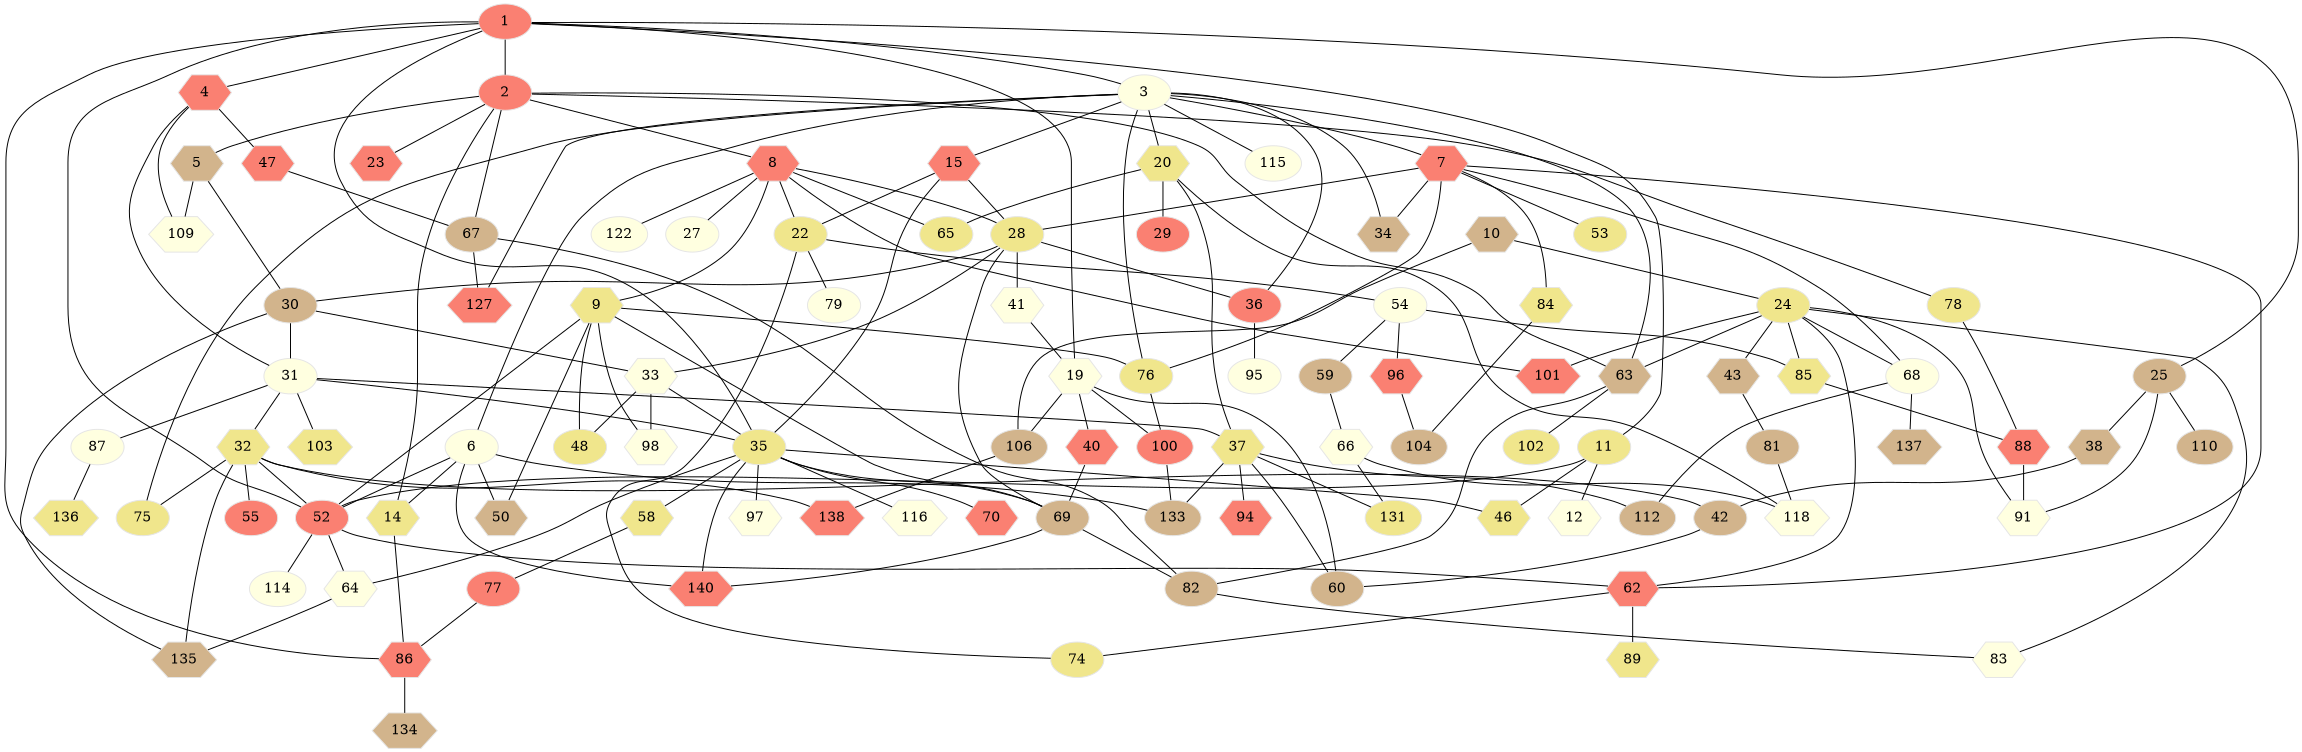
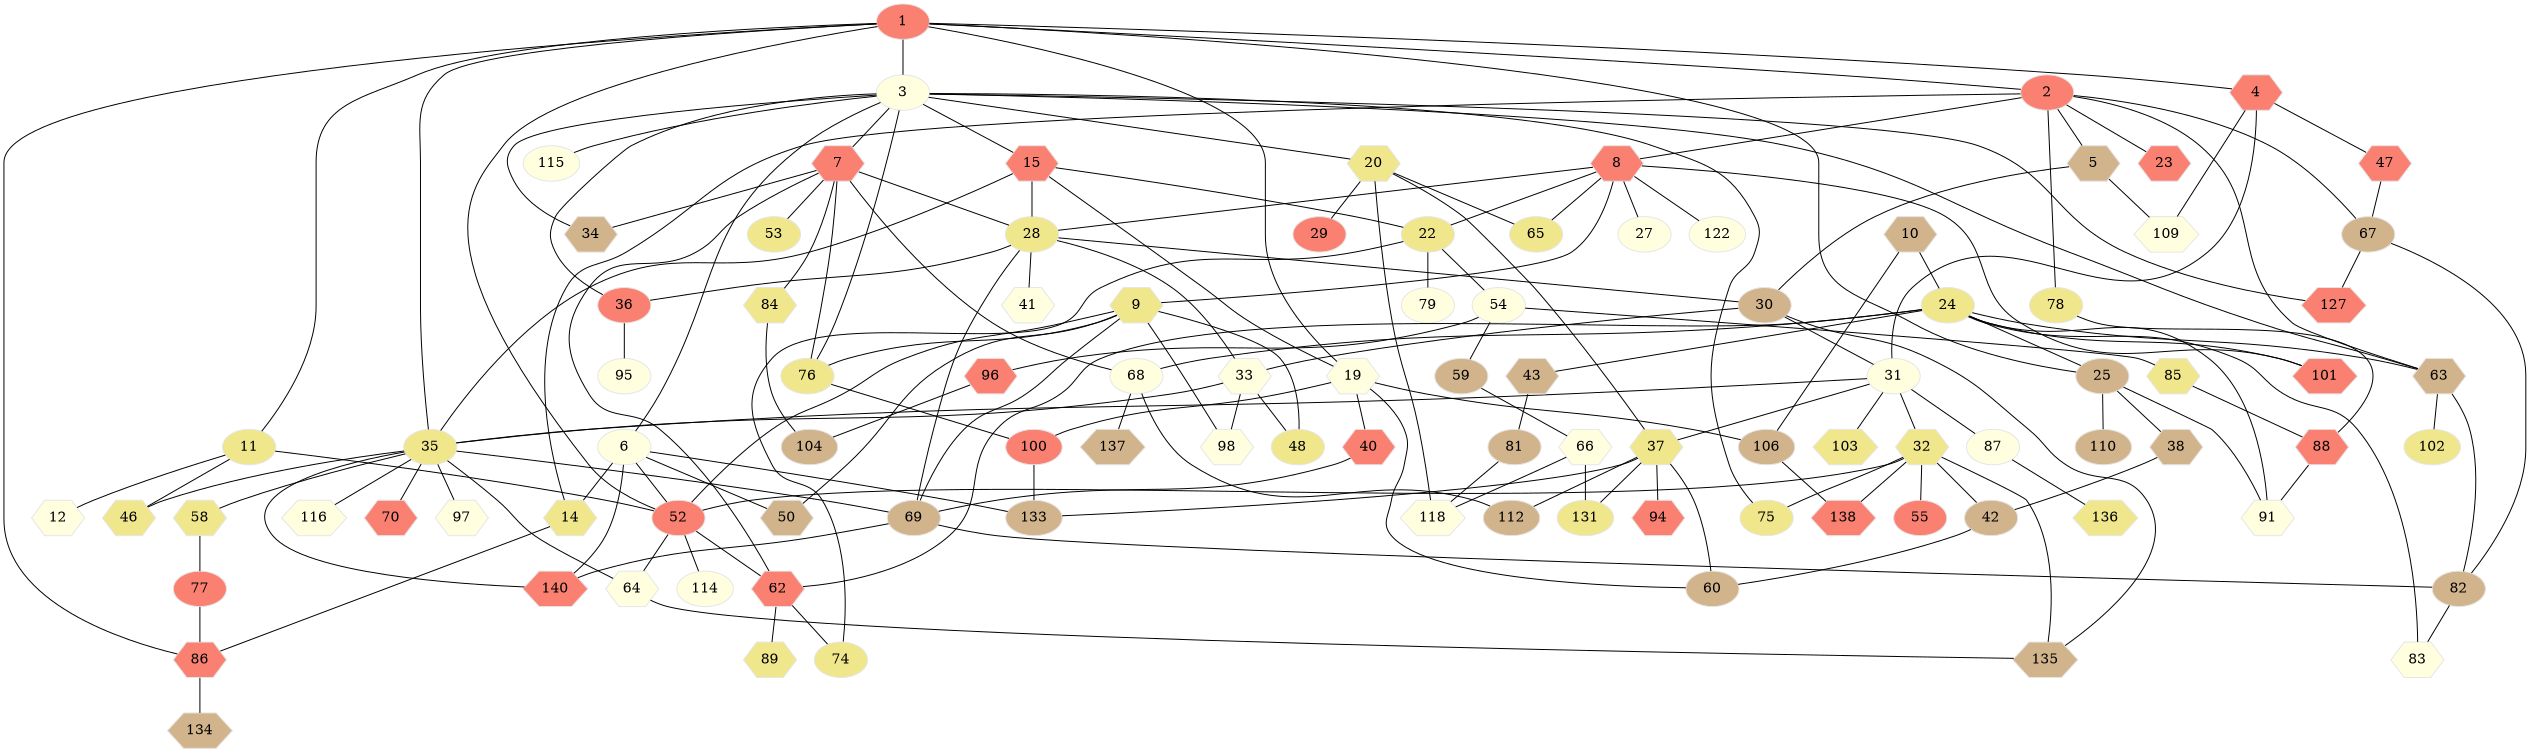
(1046, 341) -> (1188, 277)
(1794, 341) -> (2022, 339)
